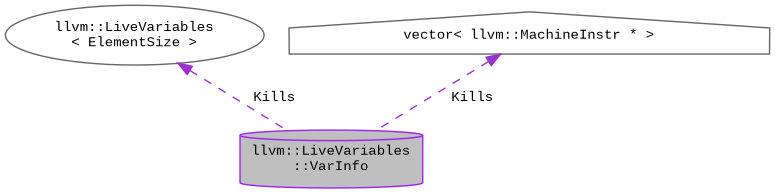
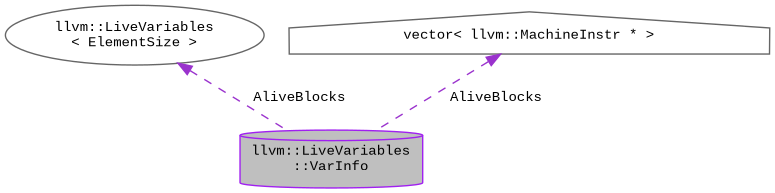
(271, 98) -> (296, 98)
(469, 98) -> (492, 98)
